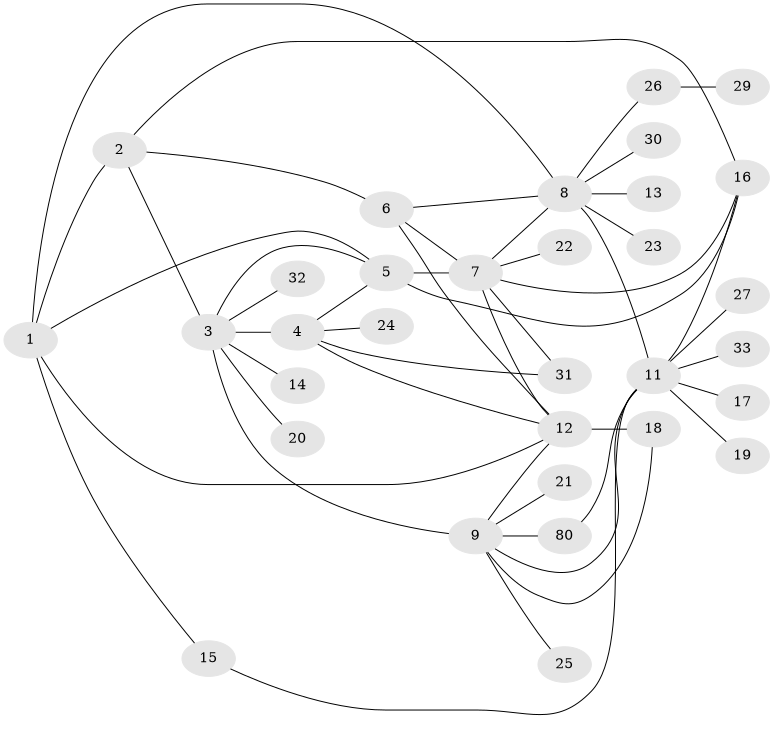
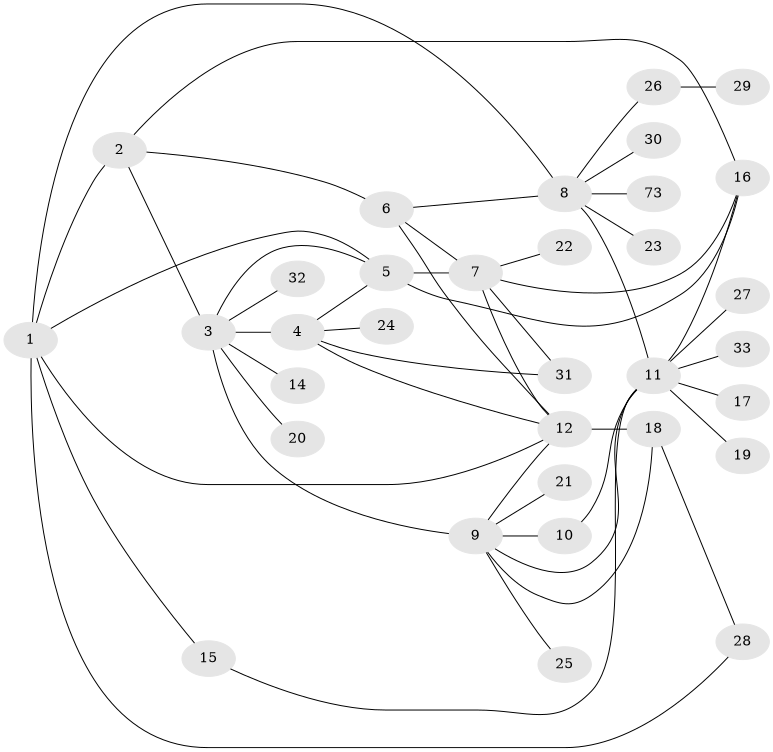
(654, 194) -> (654, 194)
(520, 233) -> none
(565, 536) -> (565, 536)
none -> (743, 642)
